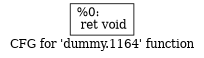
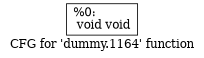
(102, 25) -> (102, 25)
